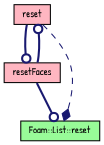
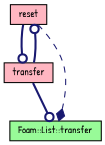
(32, 73) -> (29, 73)
(60, 131) -> (56, 131)
